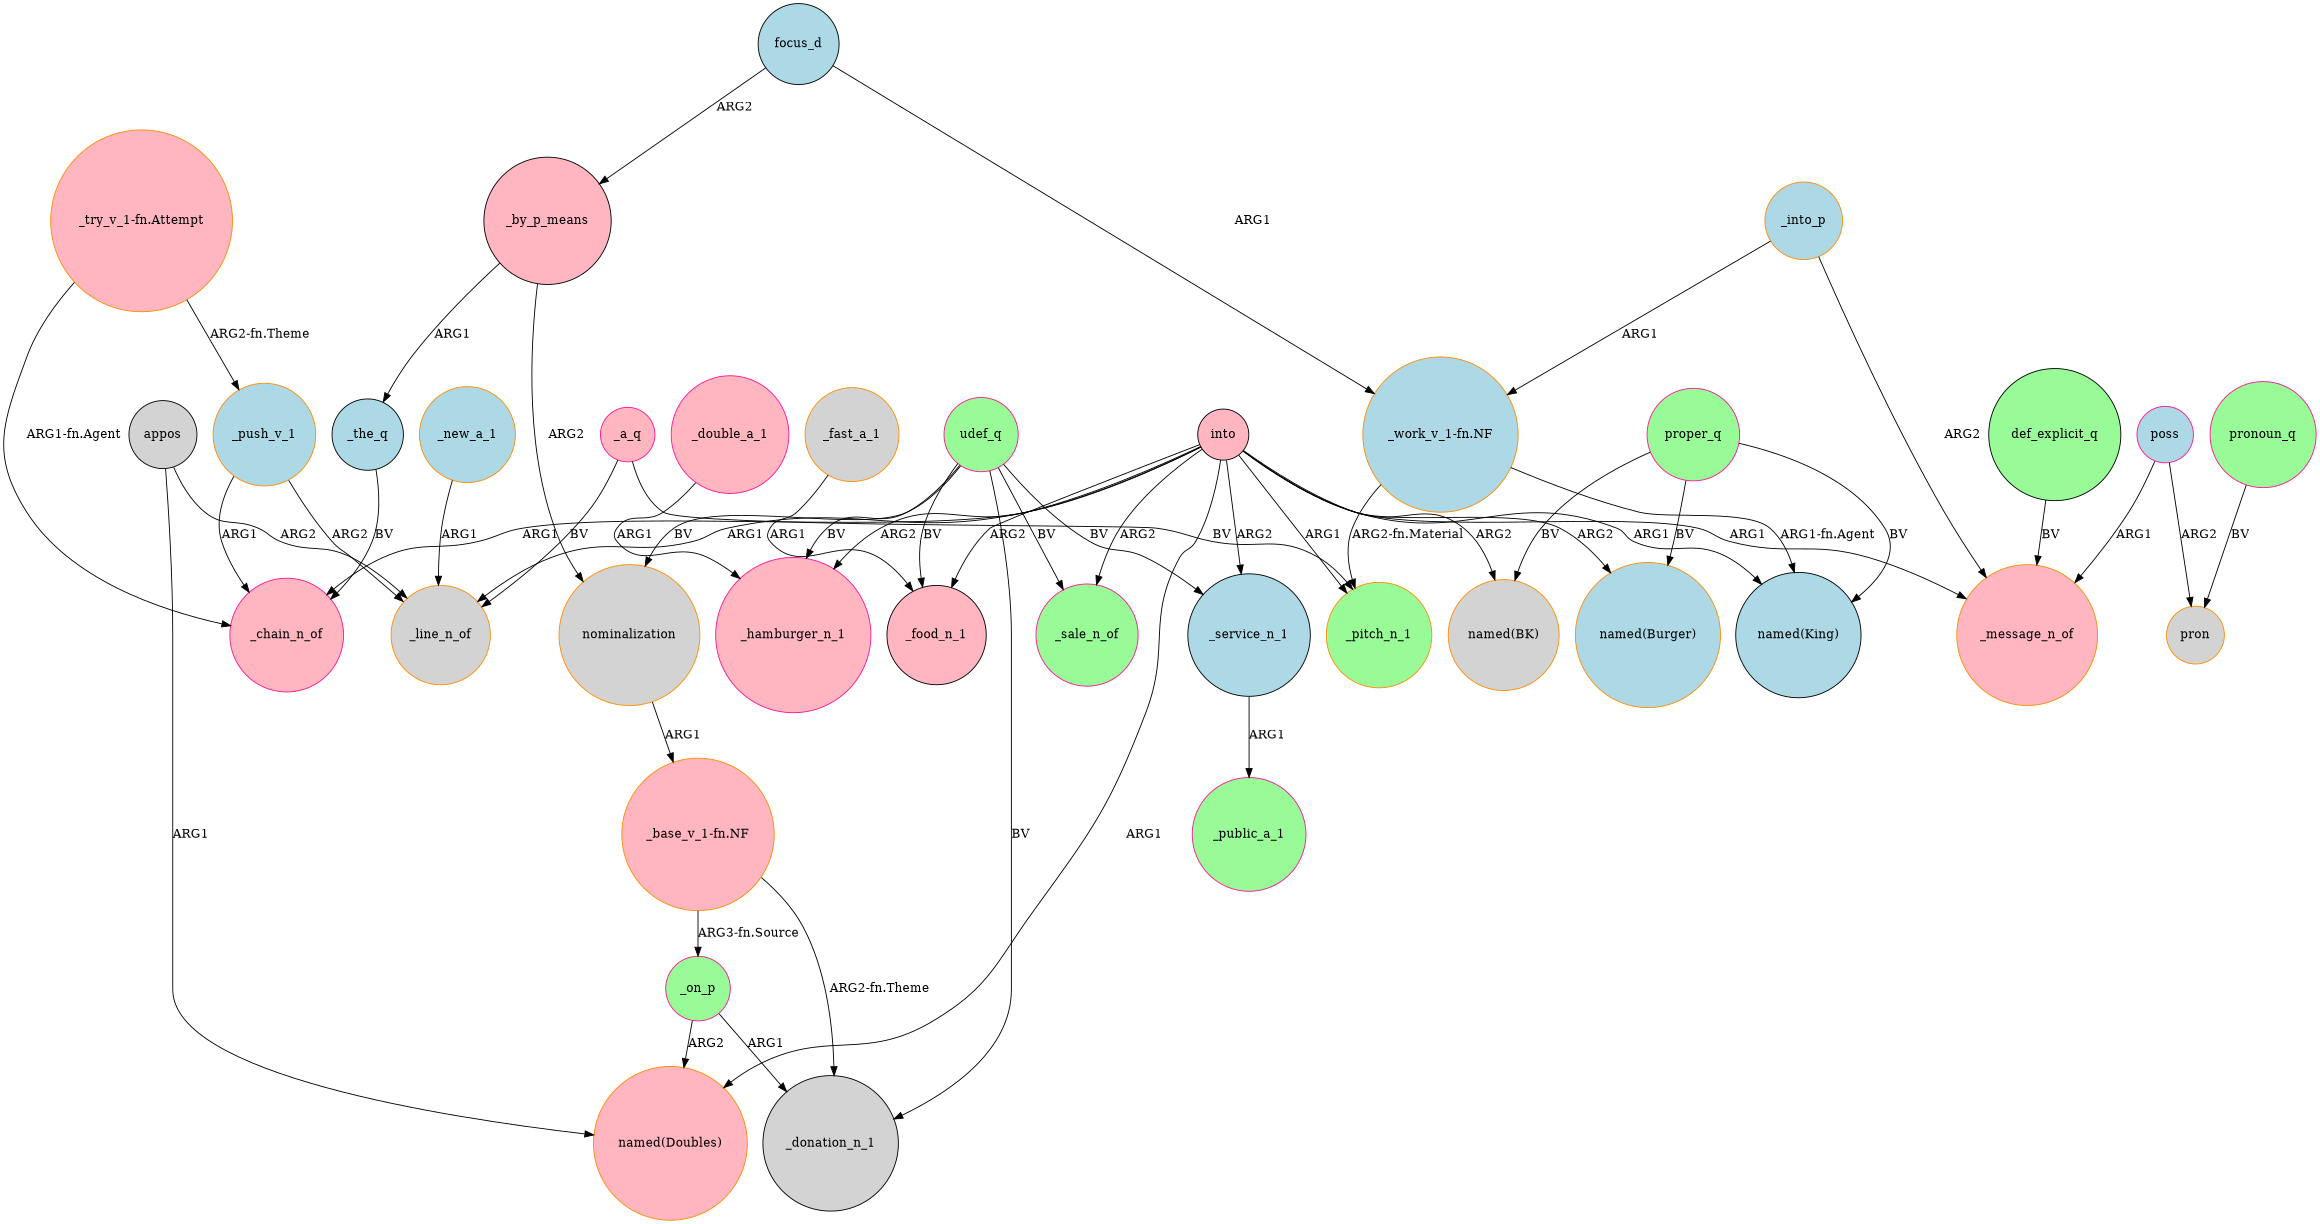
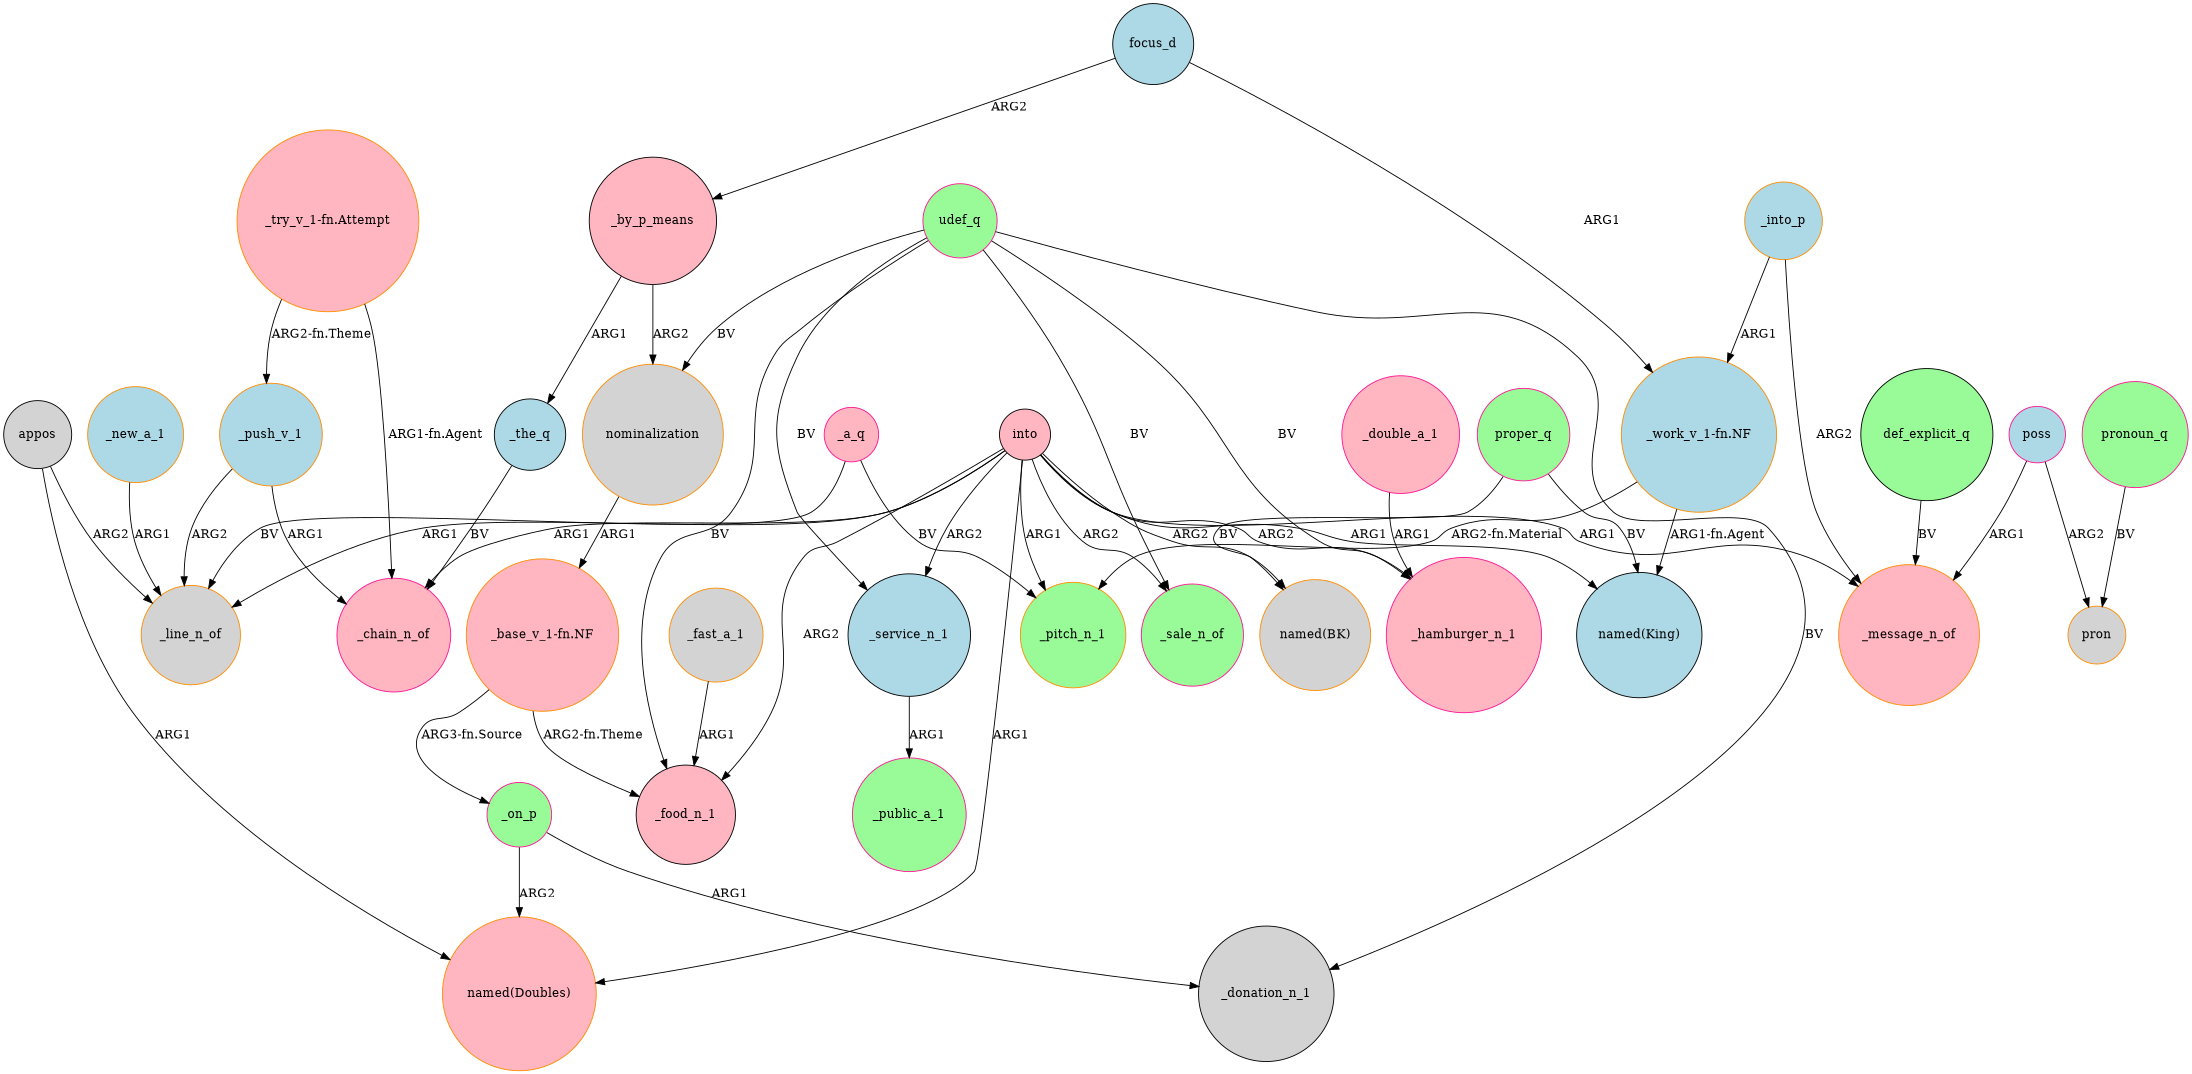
(1648, 635) -> none
(818, 963) -> (570, 764)
